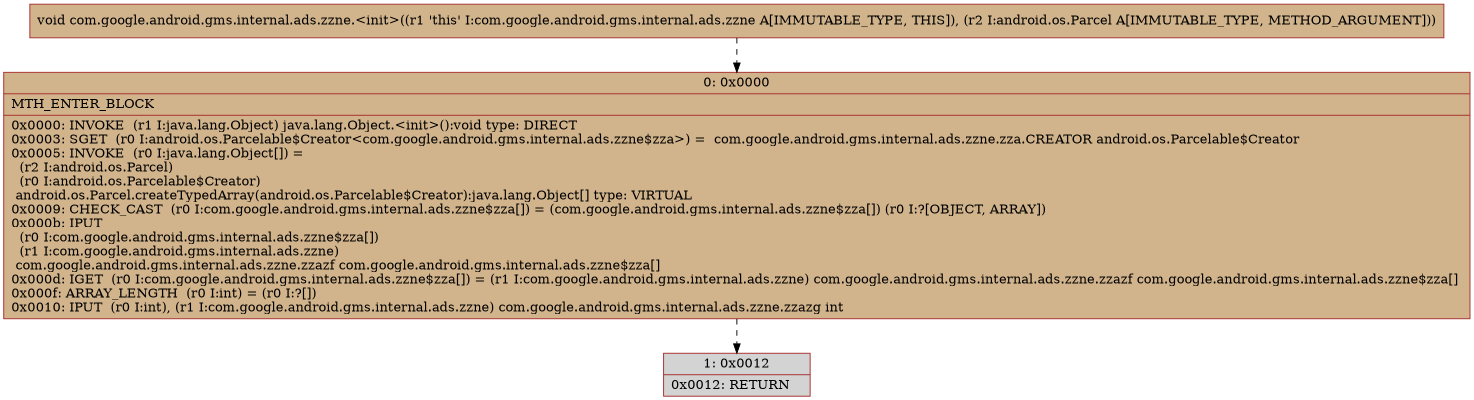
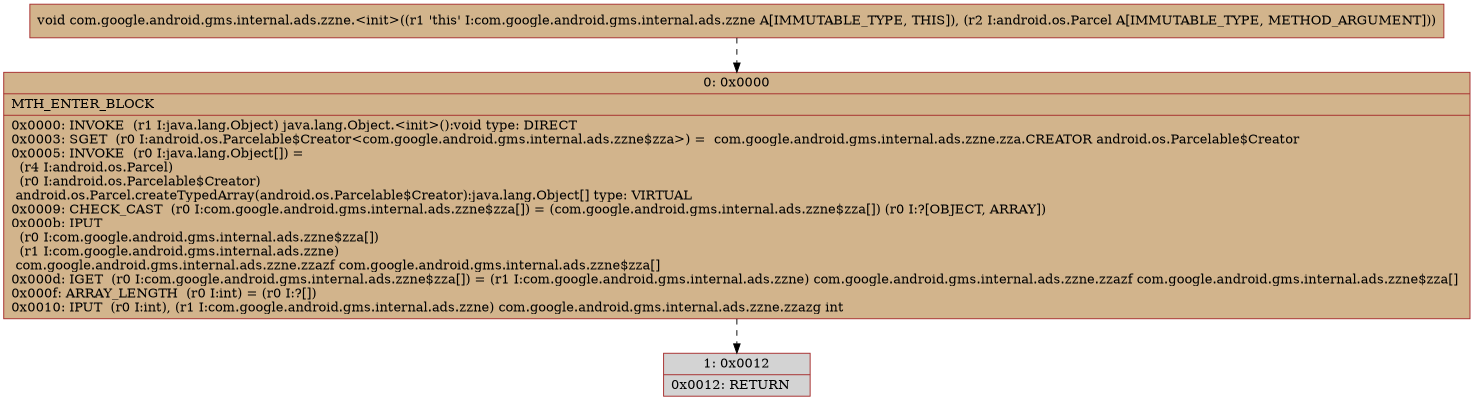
(92, 168) -> (92, 168)
